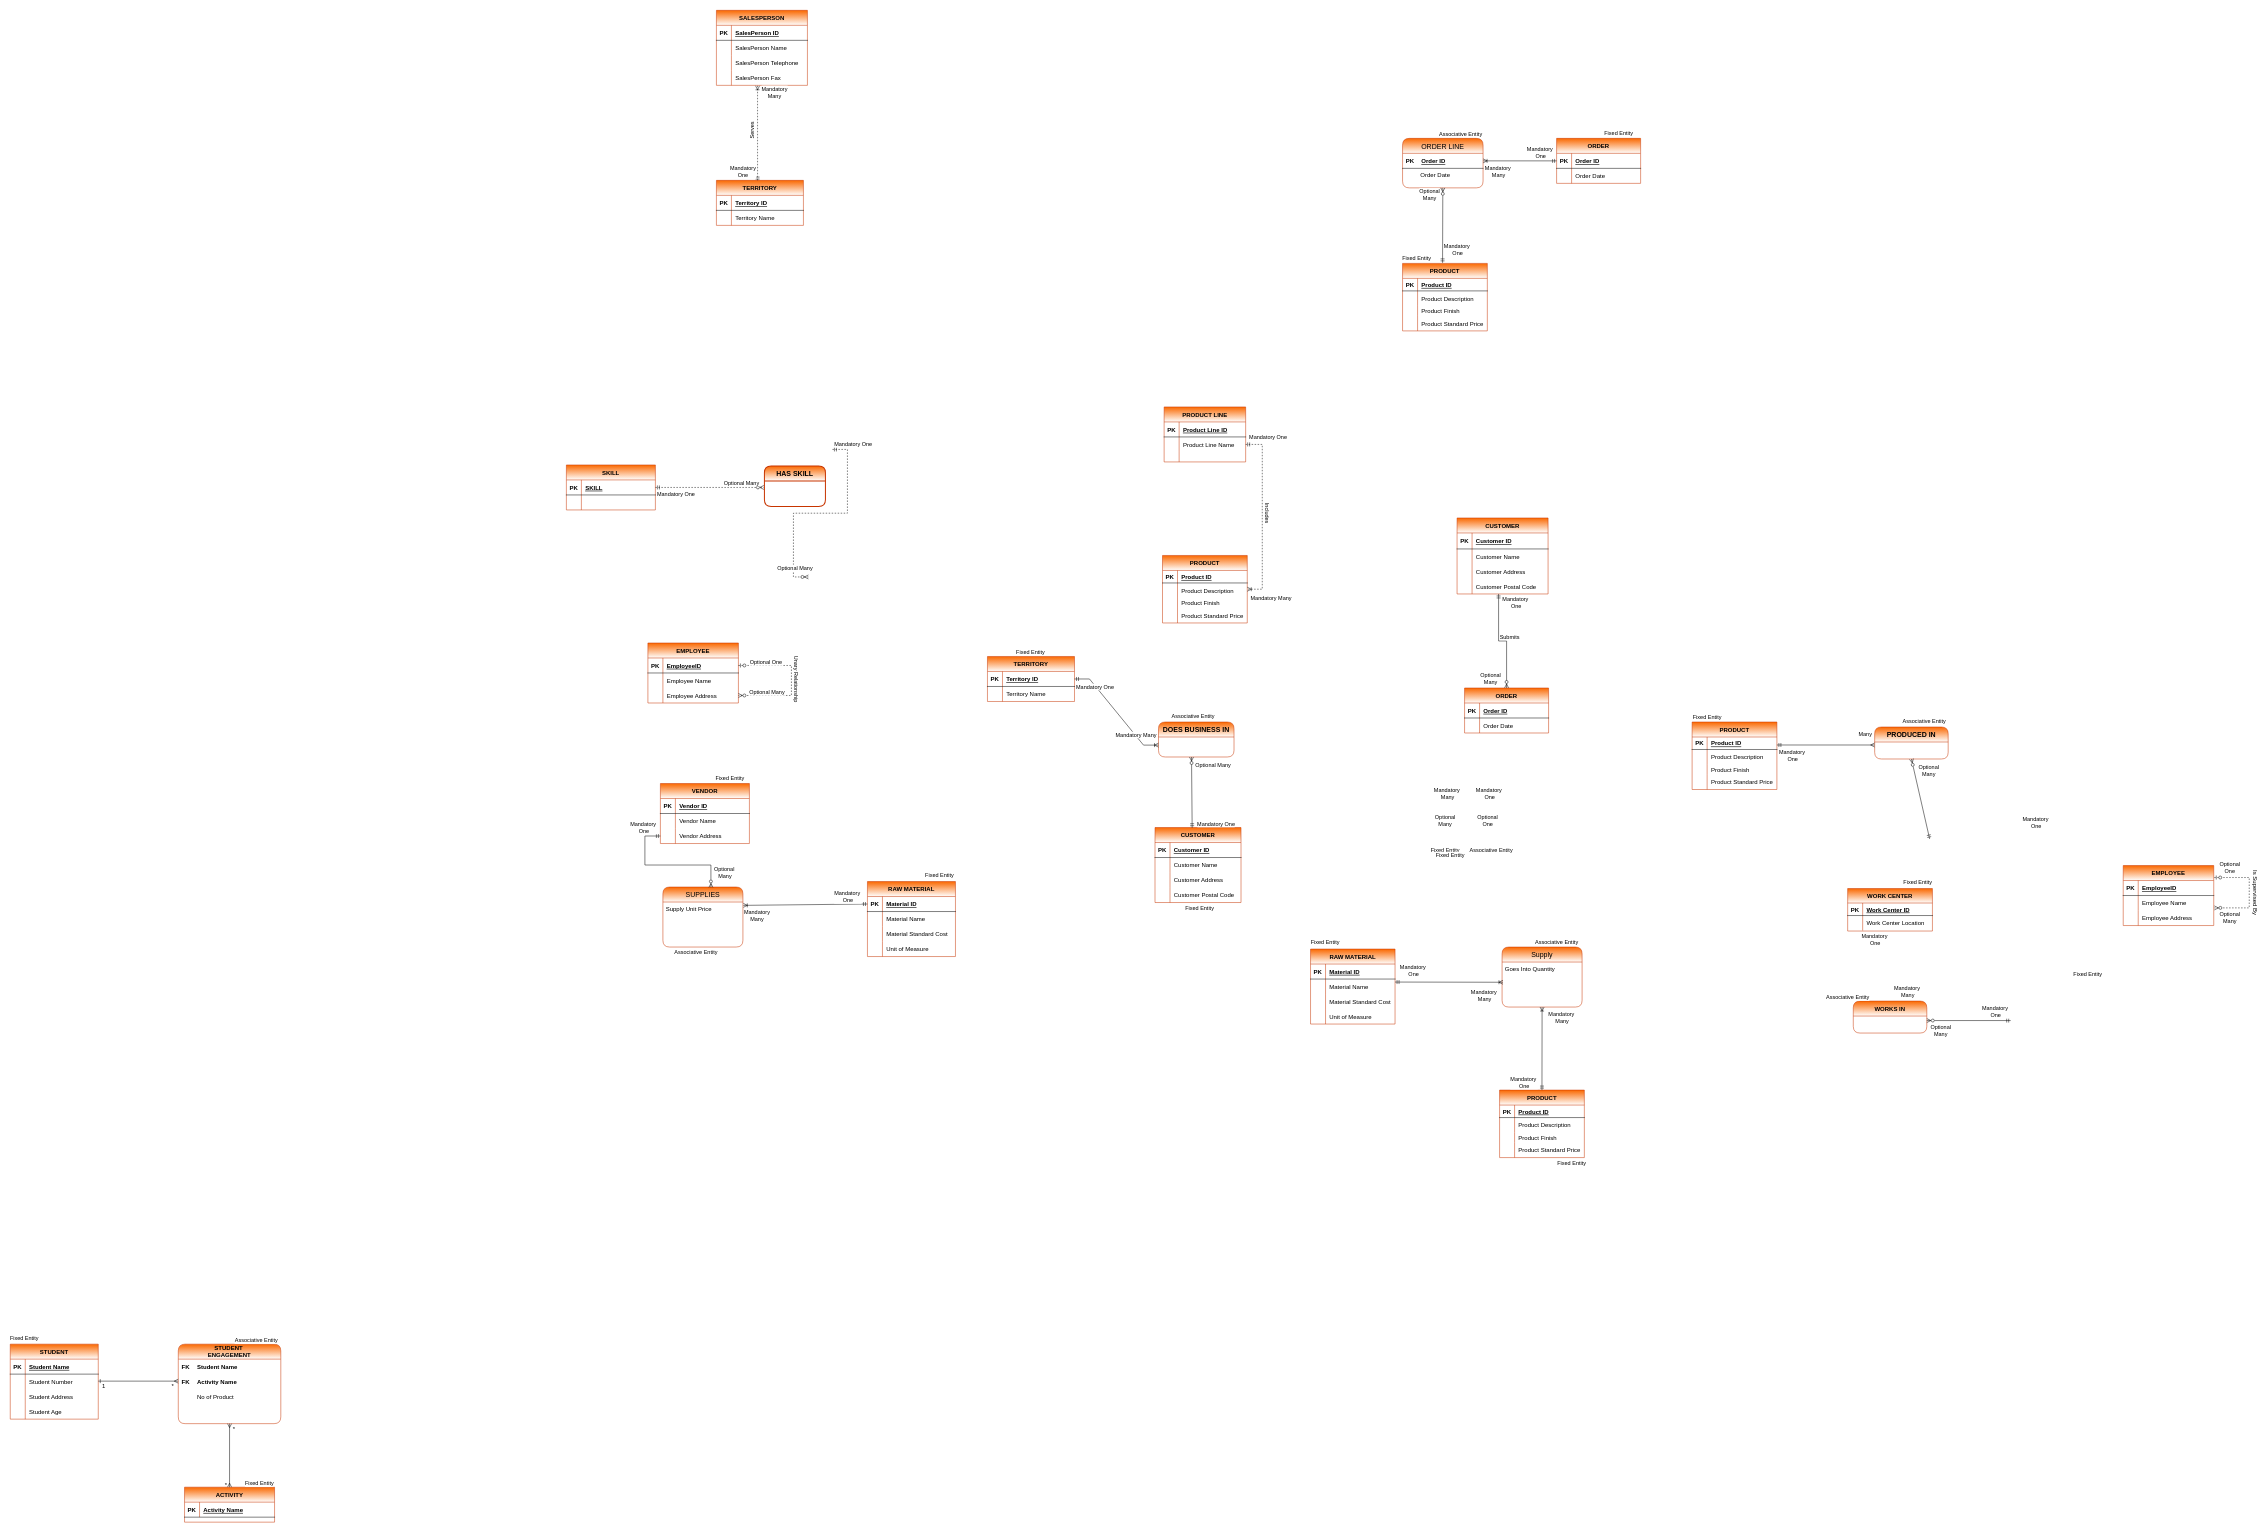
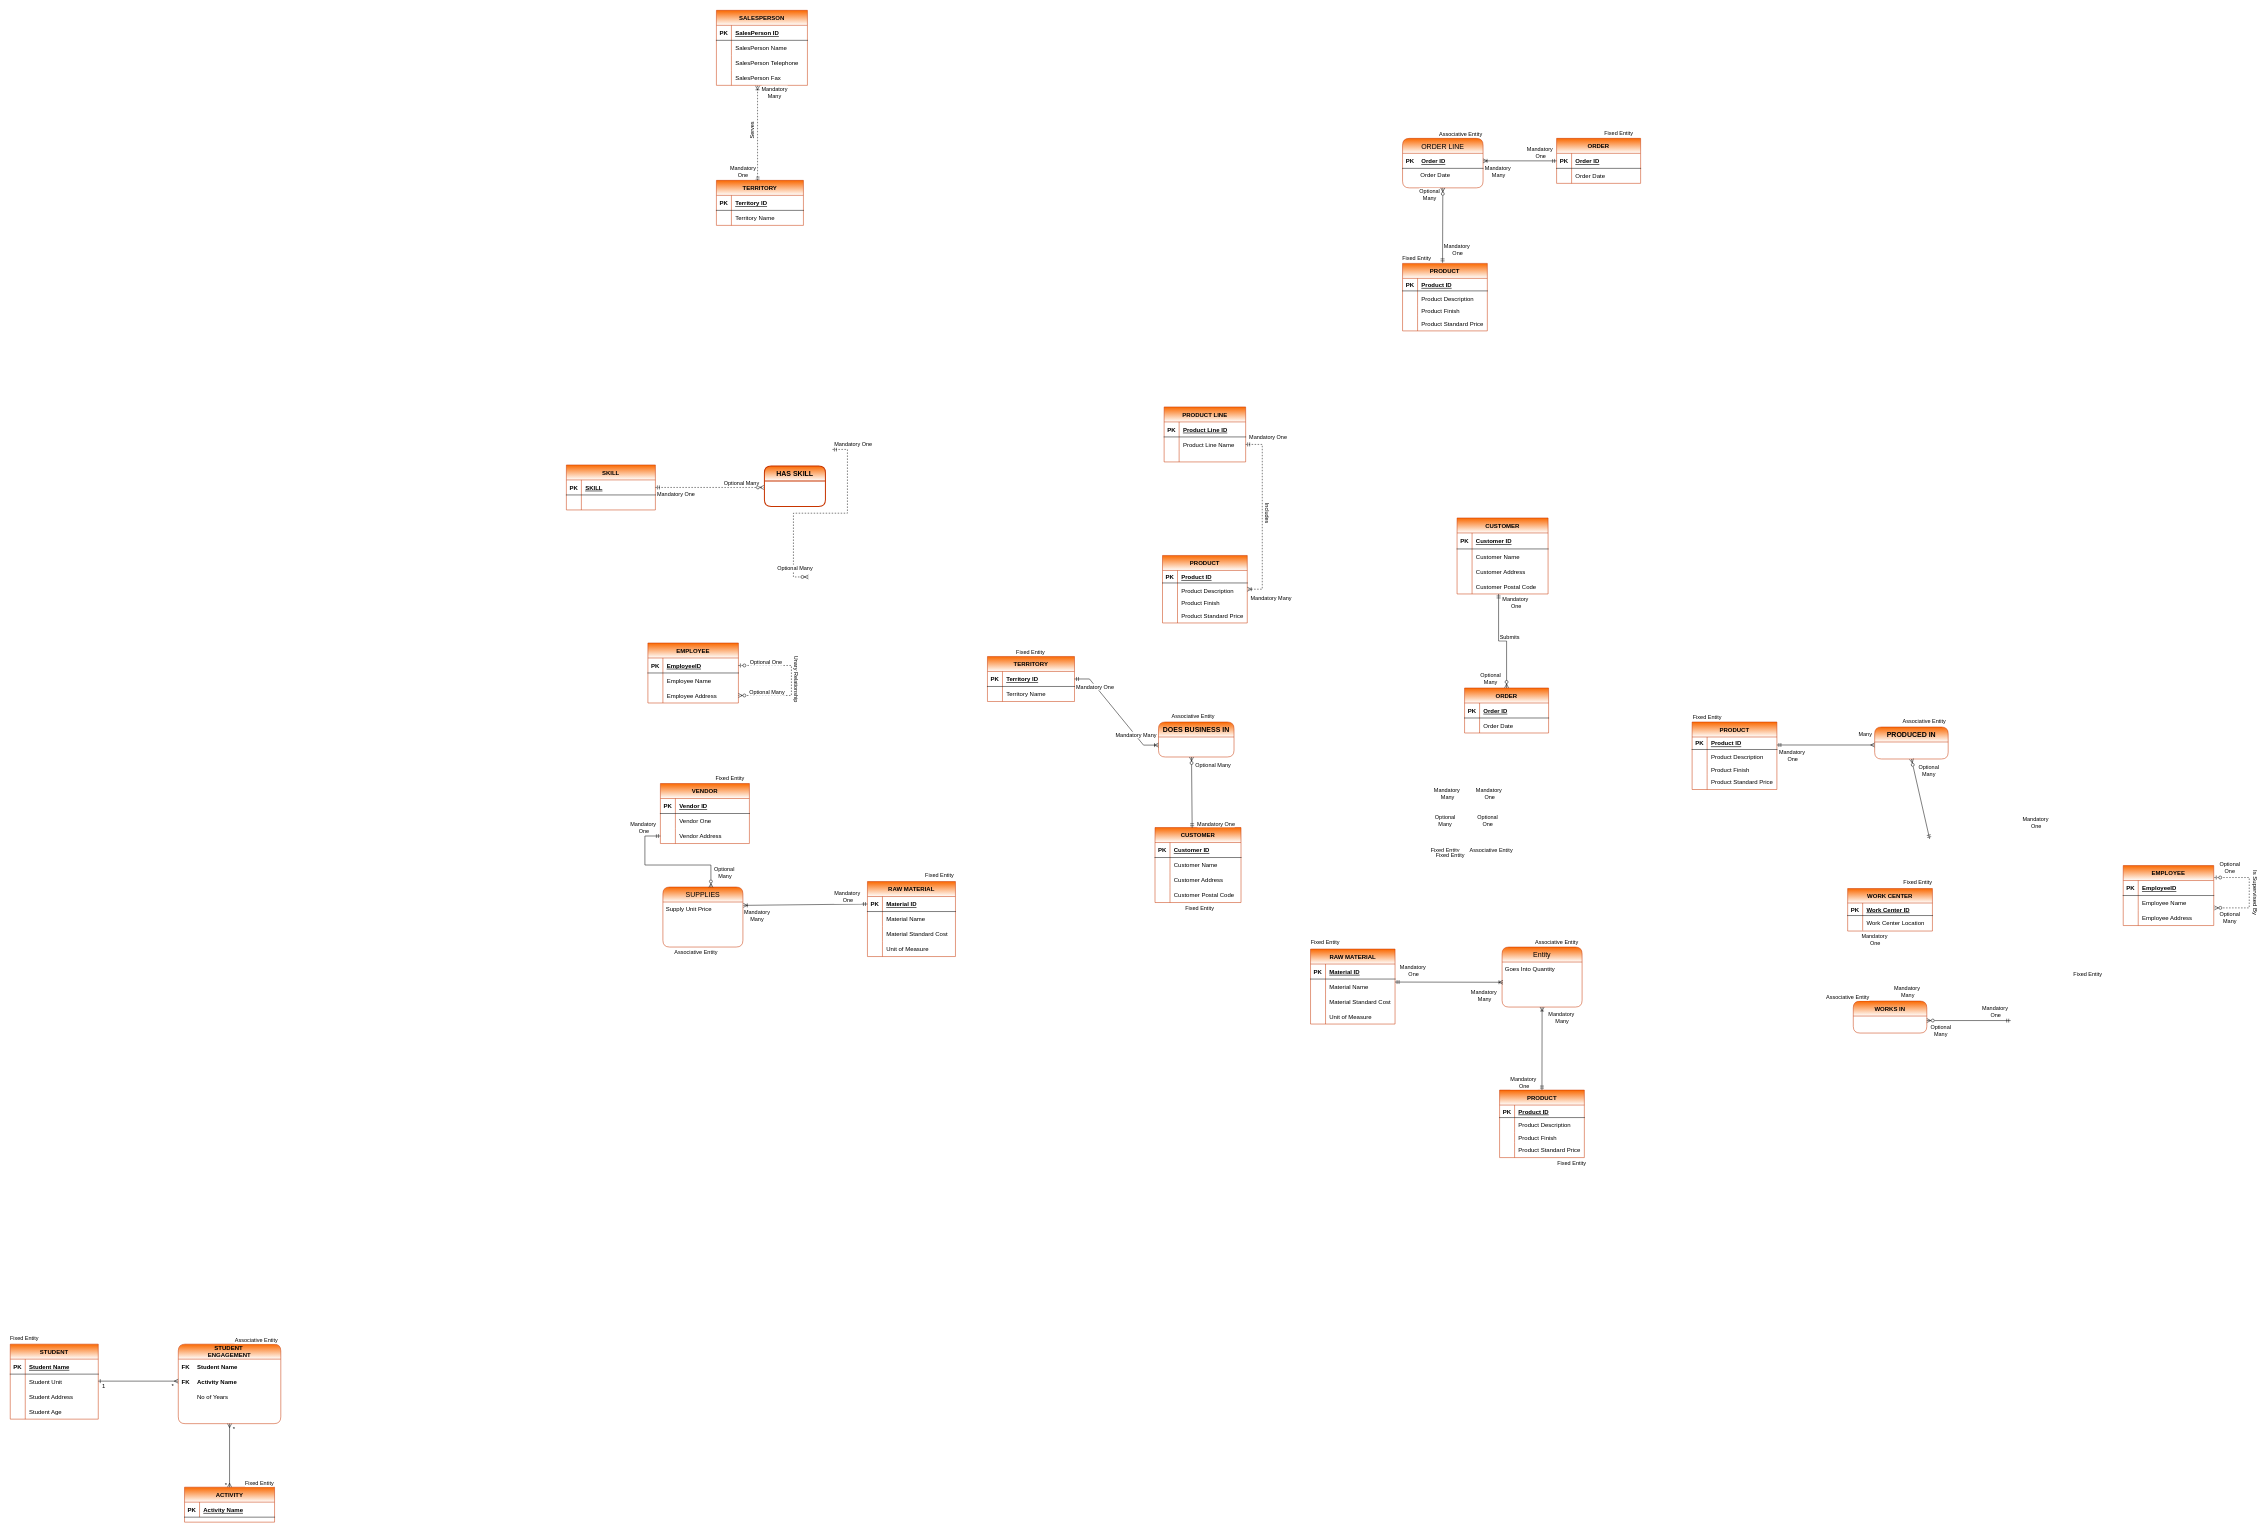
(697, 821) -> (695, 821)
(1542, 955) -> (1542, 955)
(52, 1382) -> (48, 1382)
(217, 1397) -> (214, 1397)
